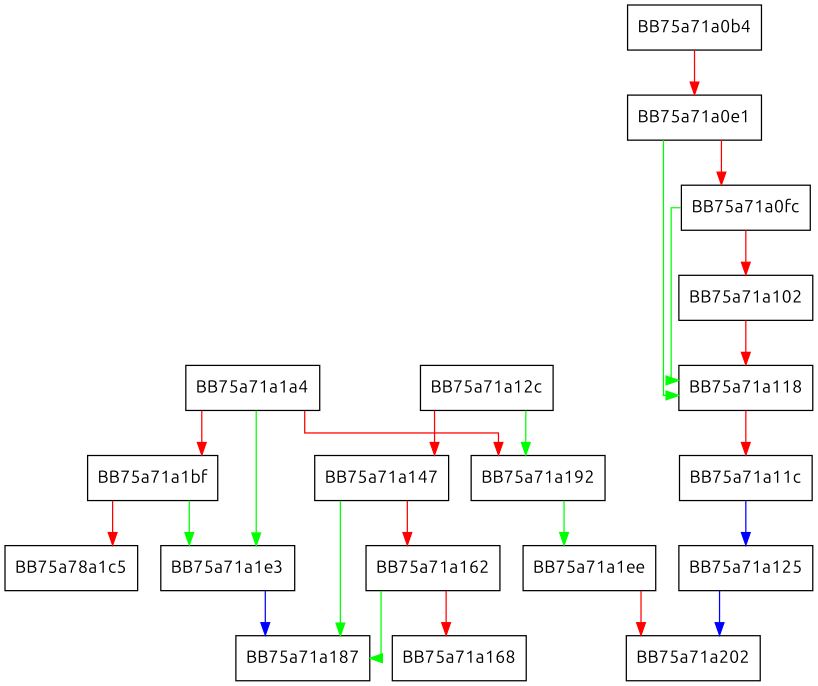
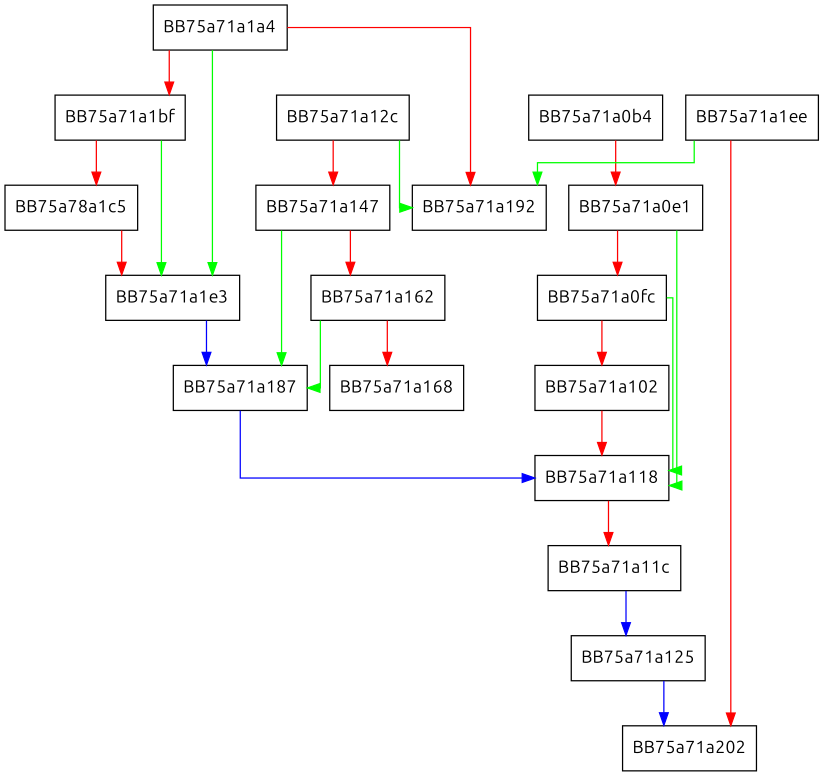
none -> (122, 246)
none -> (348, 478)
(564, 517) -> (627, 163)
